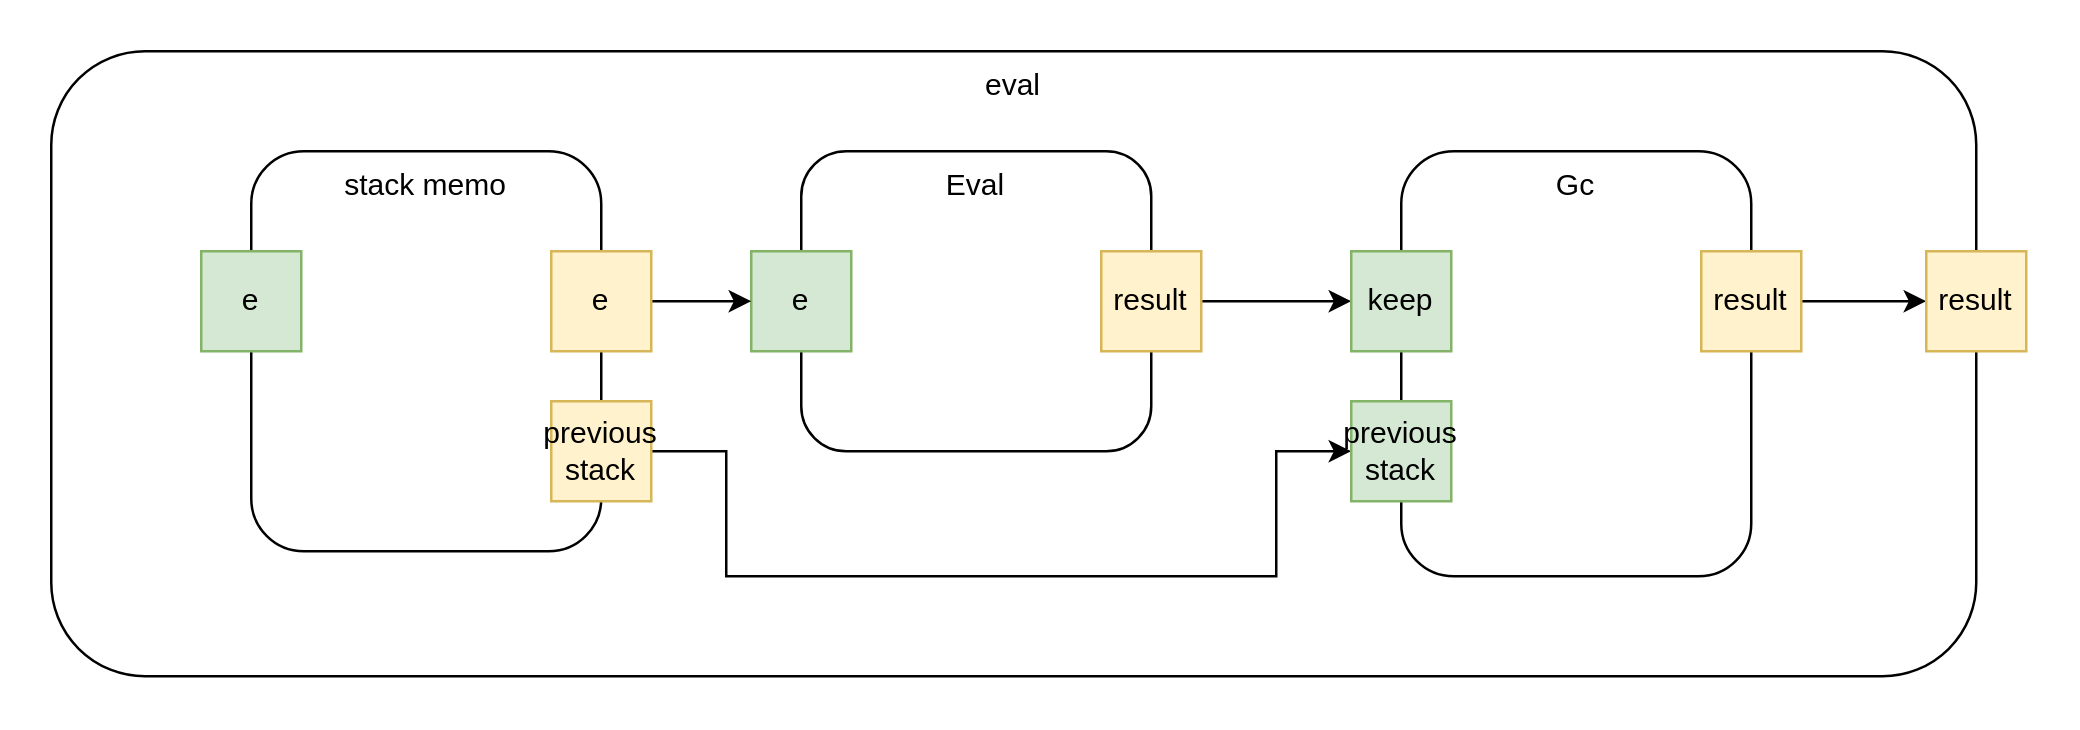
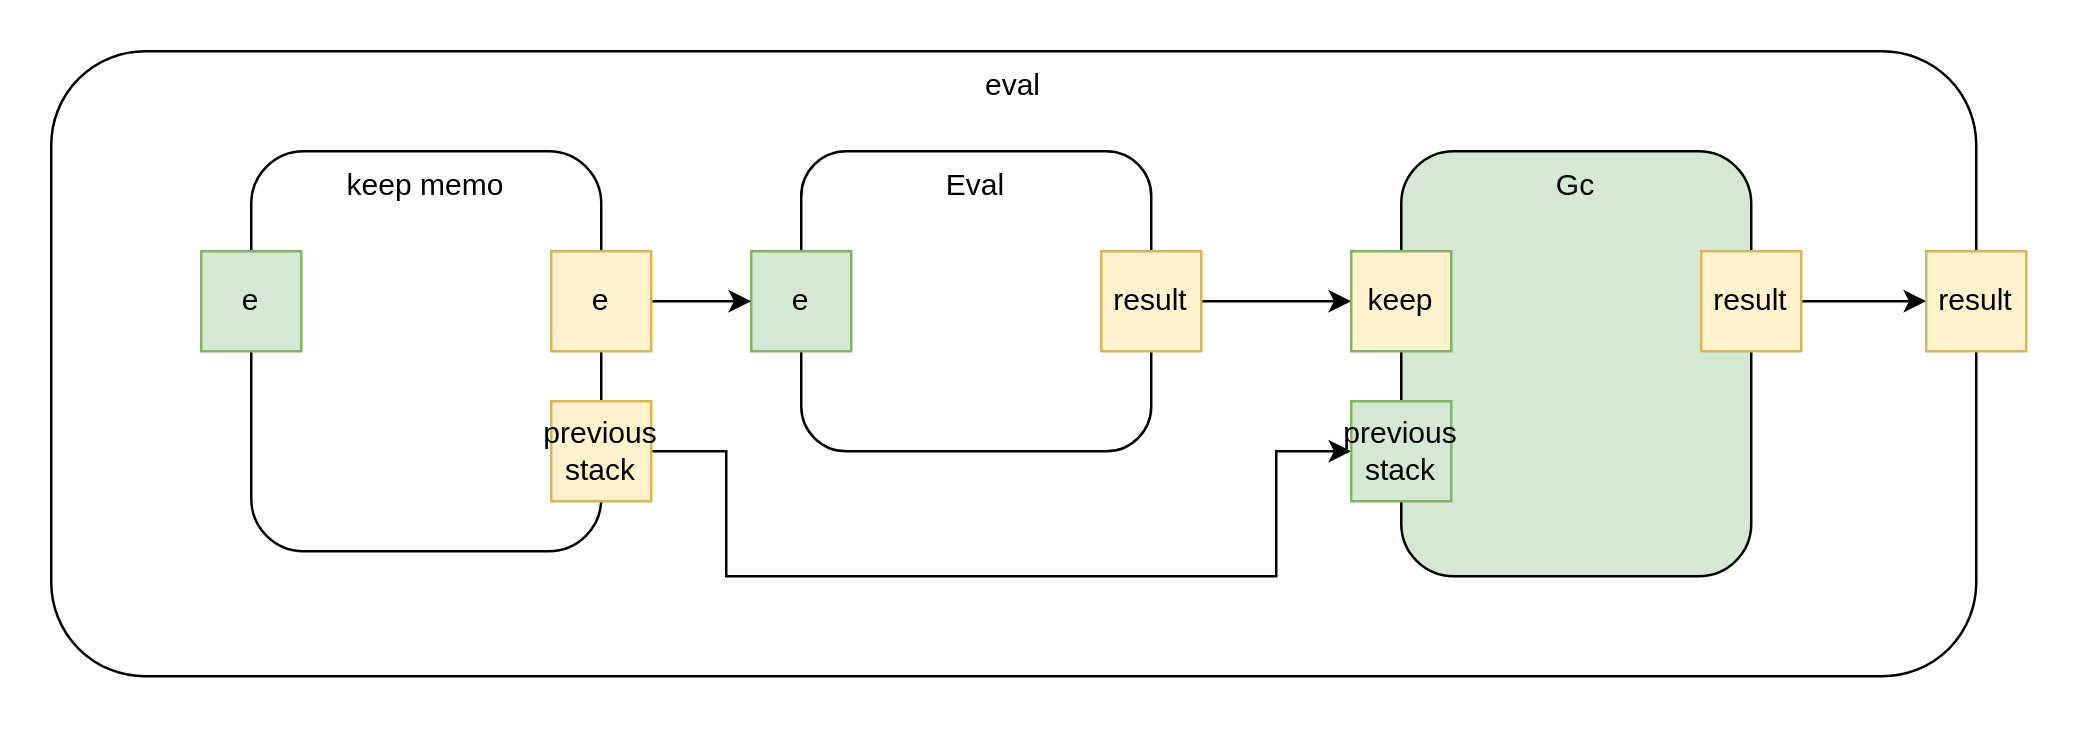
(426, 187) -> (426, 187)
(1401, 301) -> (1401, 301)
(1576, 364) -> (1576, 364)
